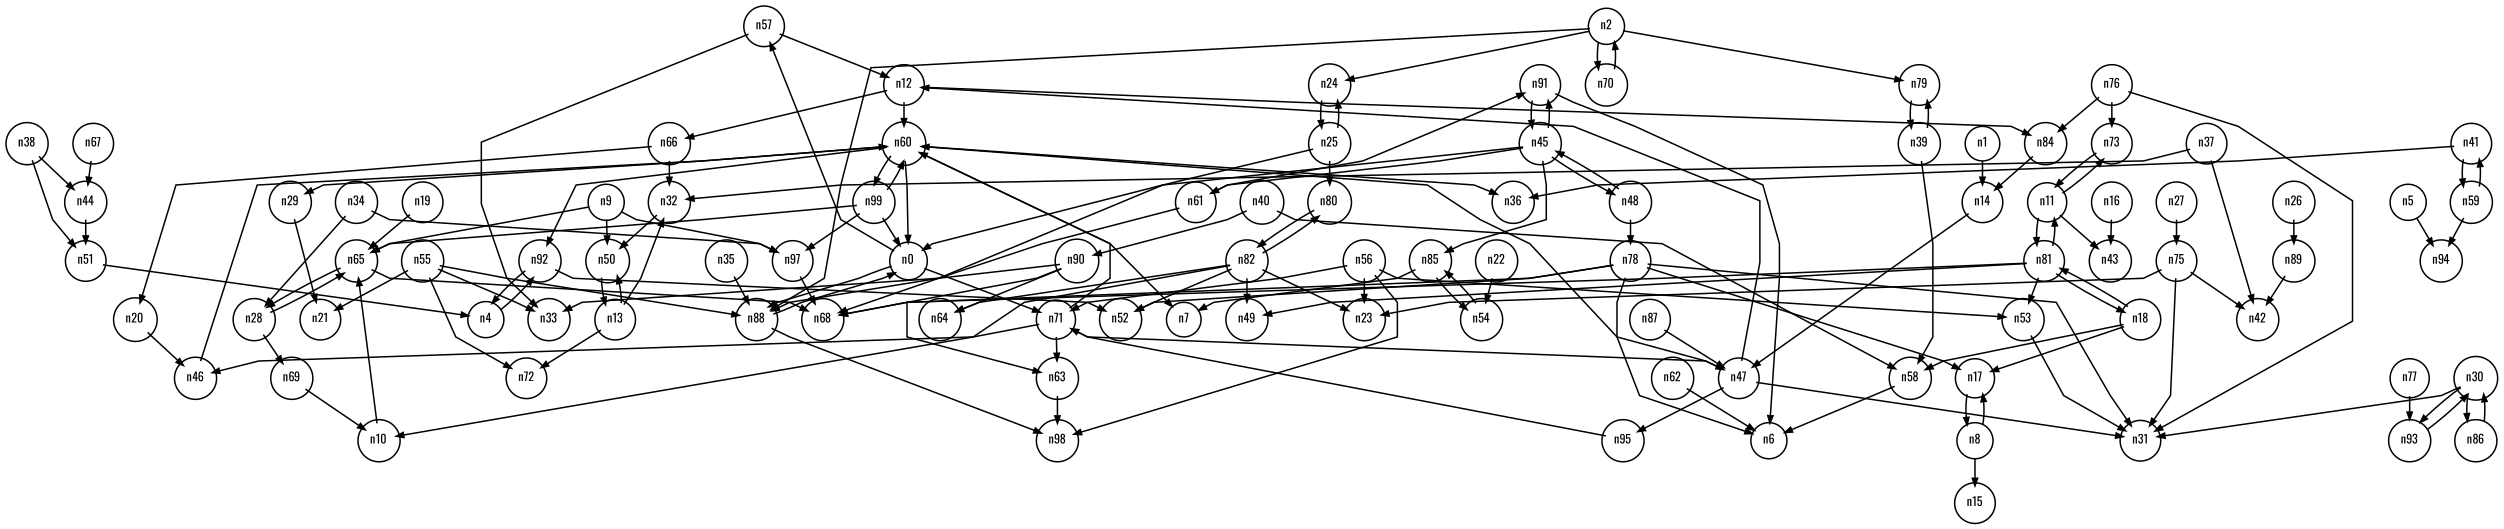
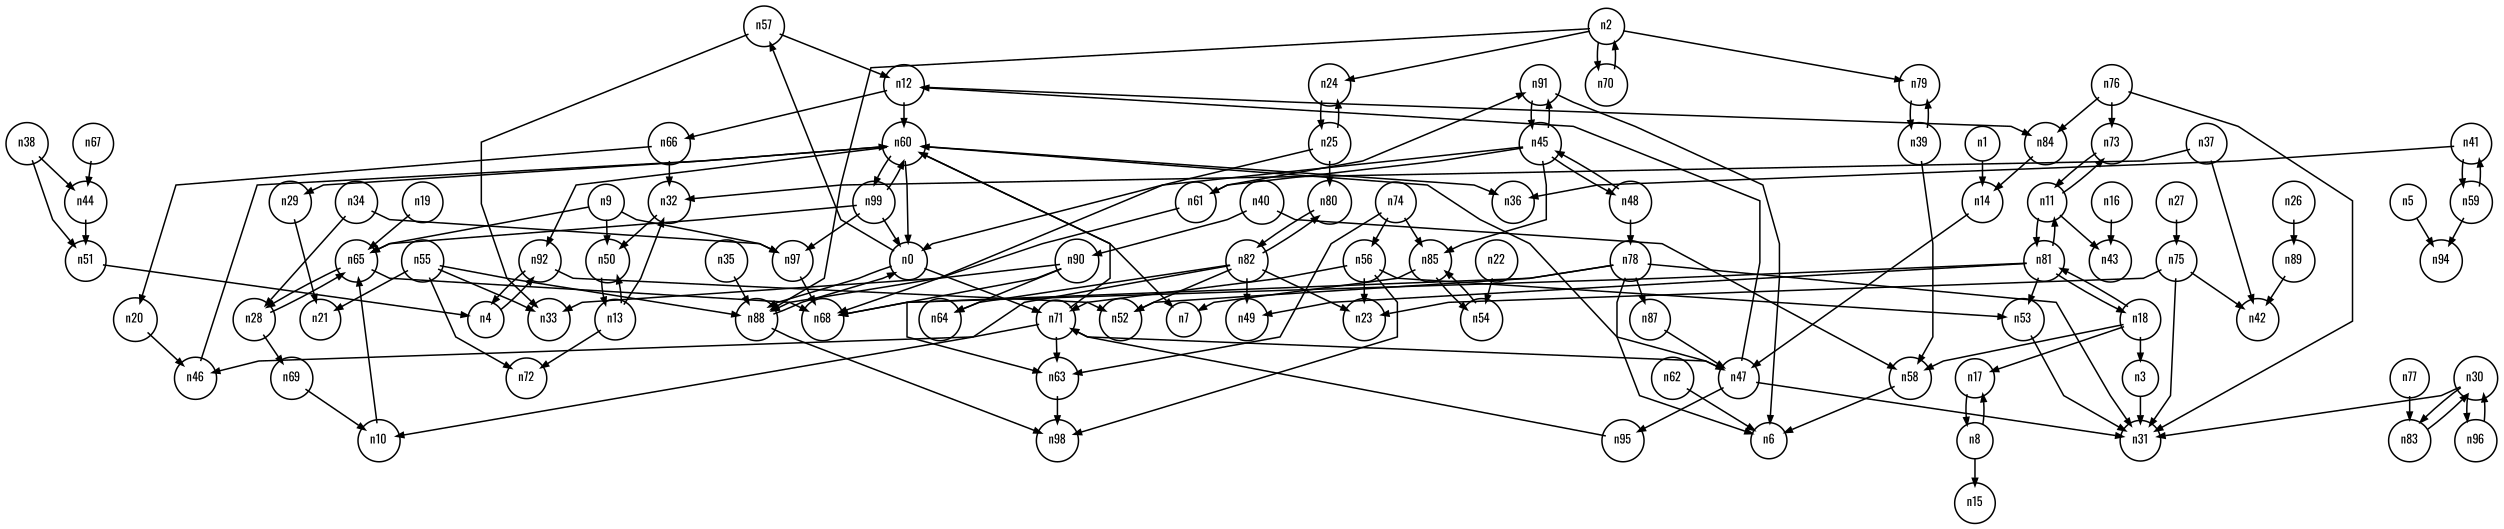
none -> (1396, 202)
(1839, 328) -> (1639, 287)
none -> (2140, 378)
(2410, 441) -> (2410, 441)
(2476, 441) -> (2476, 441)
